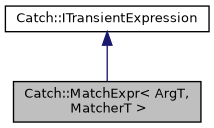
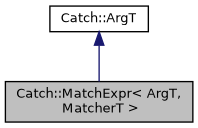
(107, 19) -> (99, 19)
